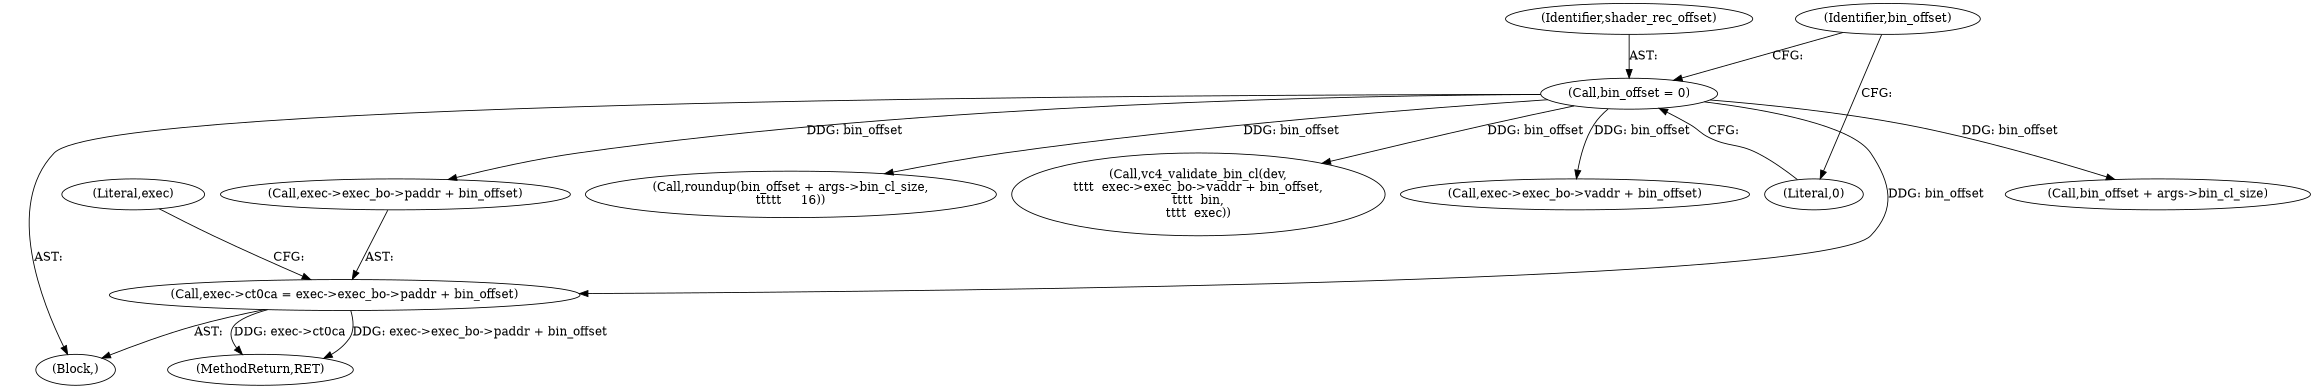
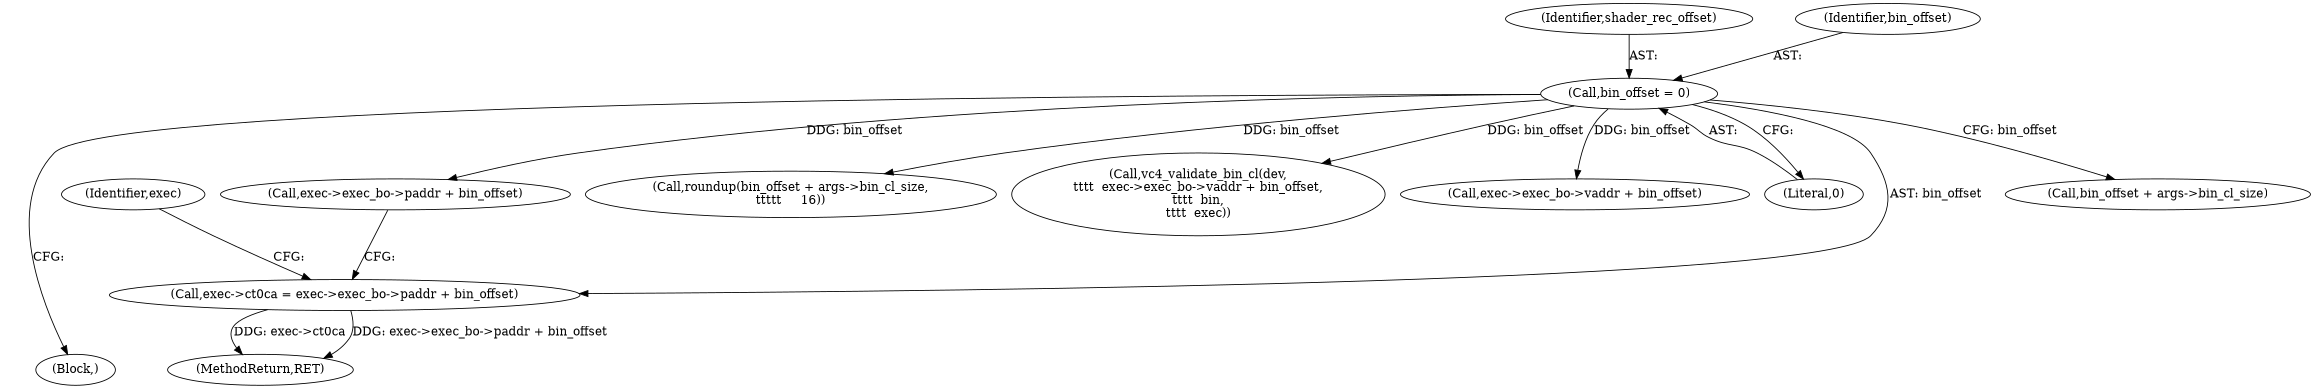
(1790, 56) -> (1790, 56)
(1853, 103) -> (1751, 128)
(1725, 131) -> (1725, 131)
(2010, 131) -> (2010, 131)
(133, 194) -> (133, 194)
(1936, 194) -> (1936, 194)
(51, 258) -> (51, 258)
(382, 258) -> (382, 258)
(186, 328) -> none
